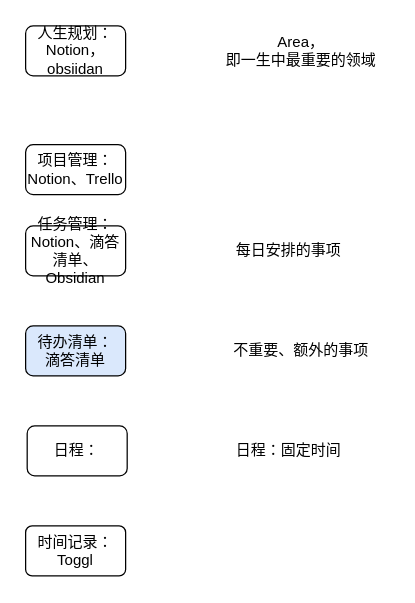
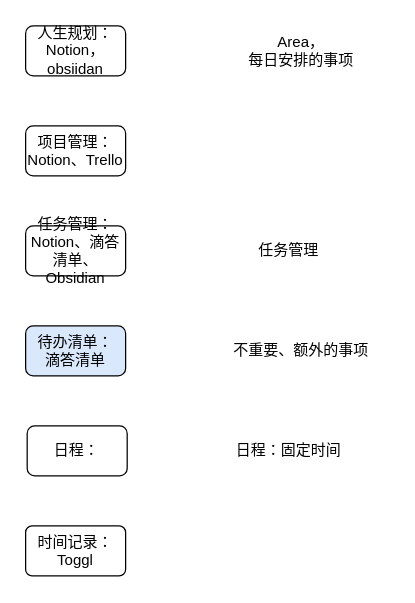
(301, 51) -> (301, 51)
(76, 169) -> (76, 151)
(289, 251) -> (289, 251)
